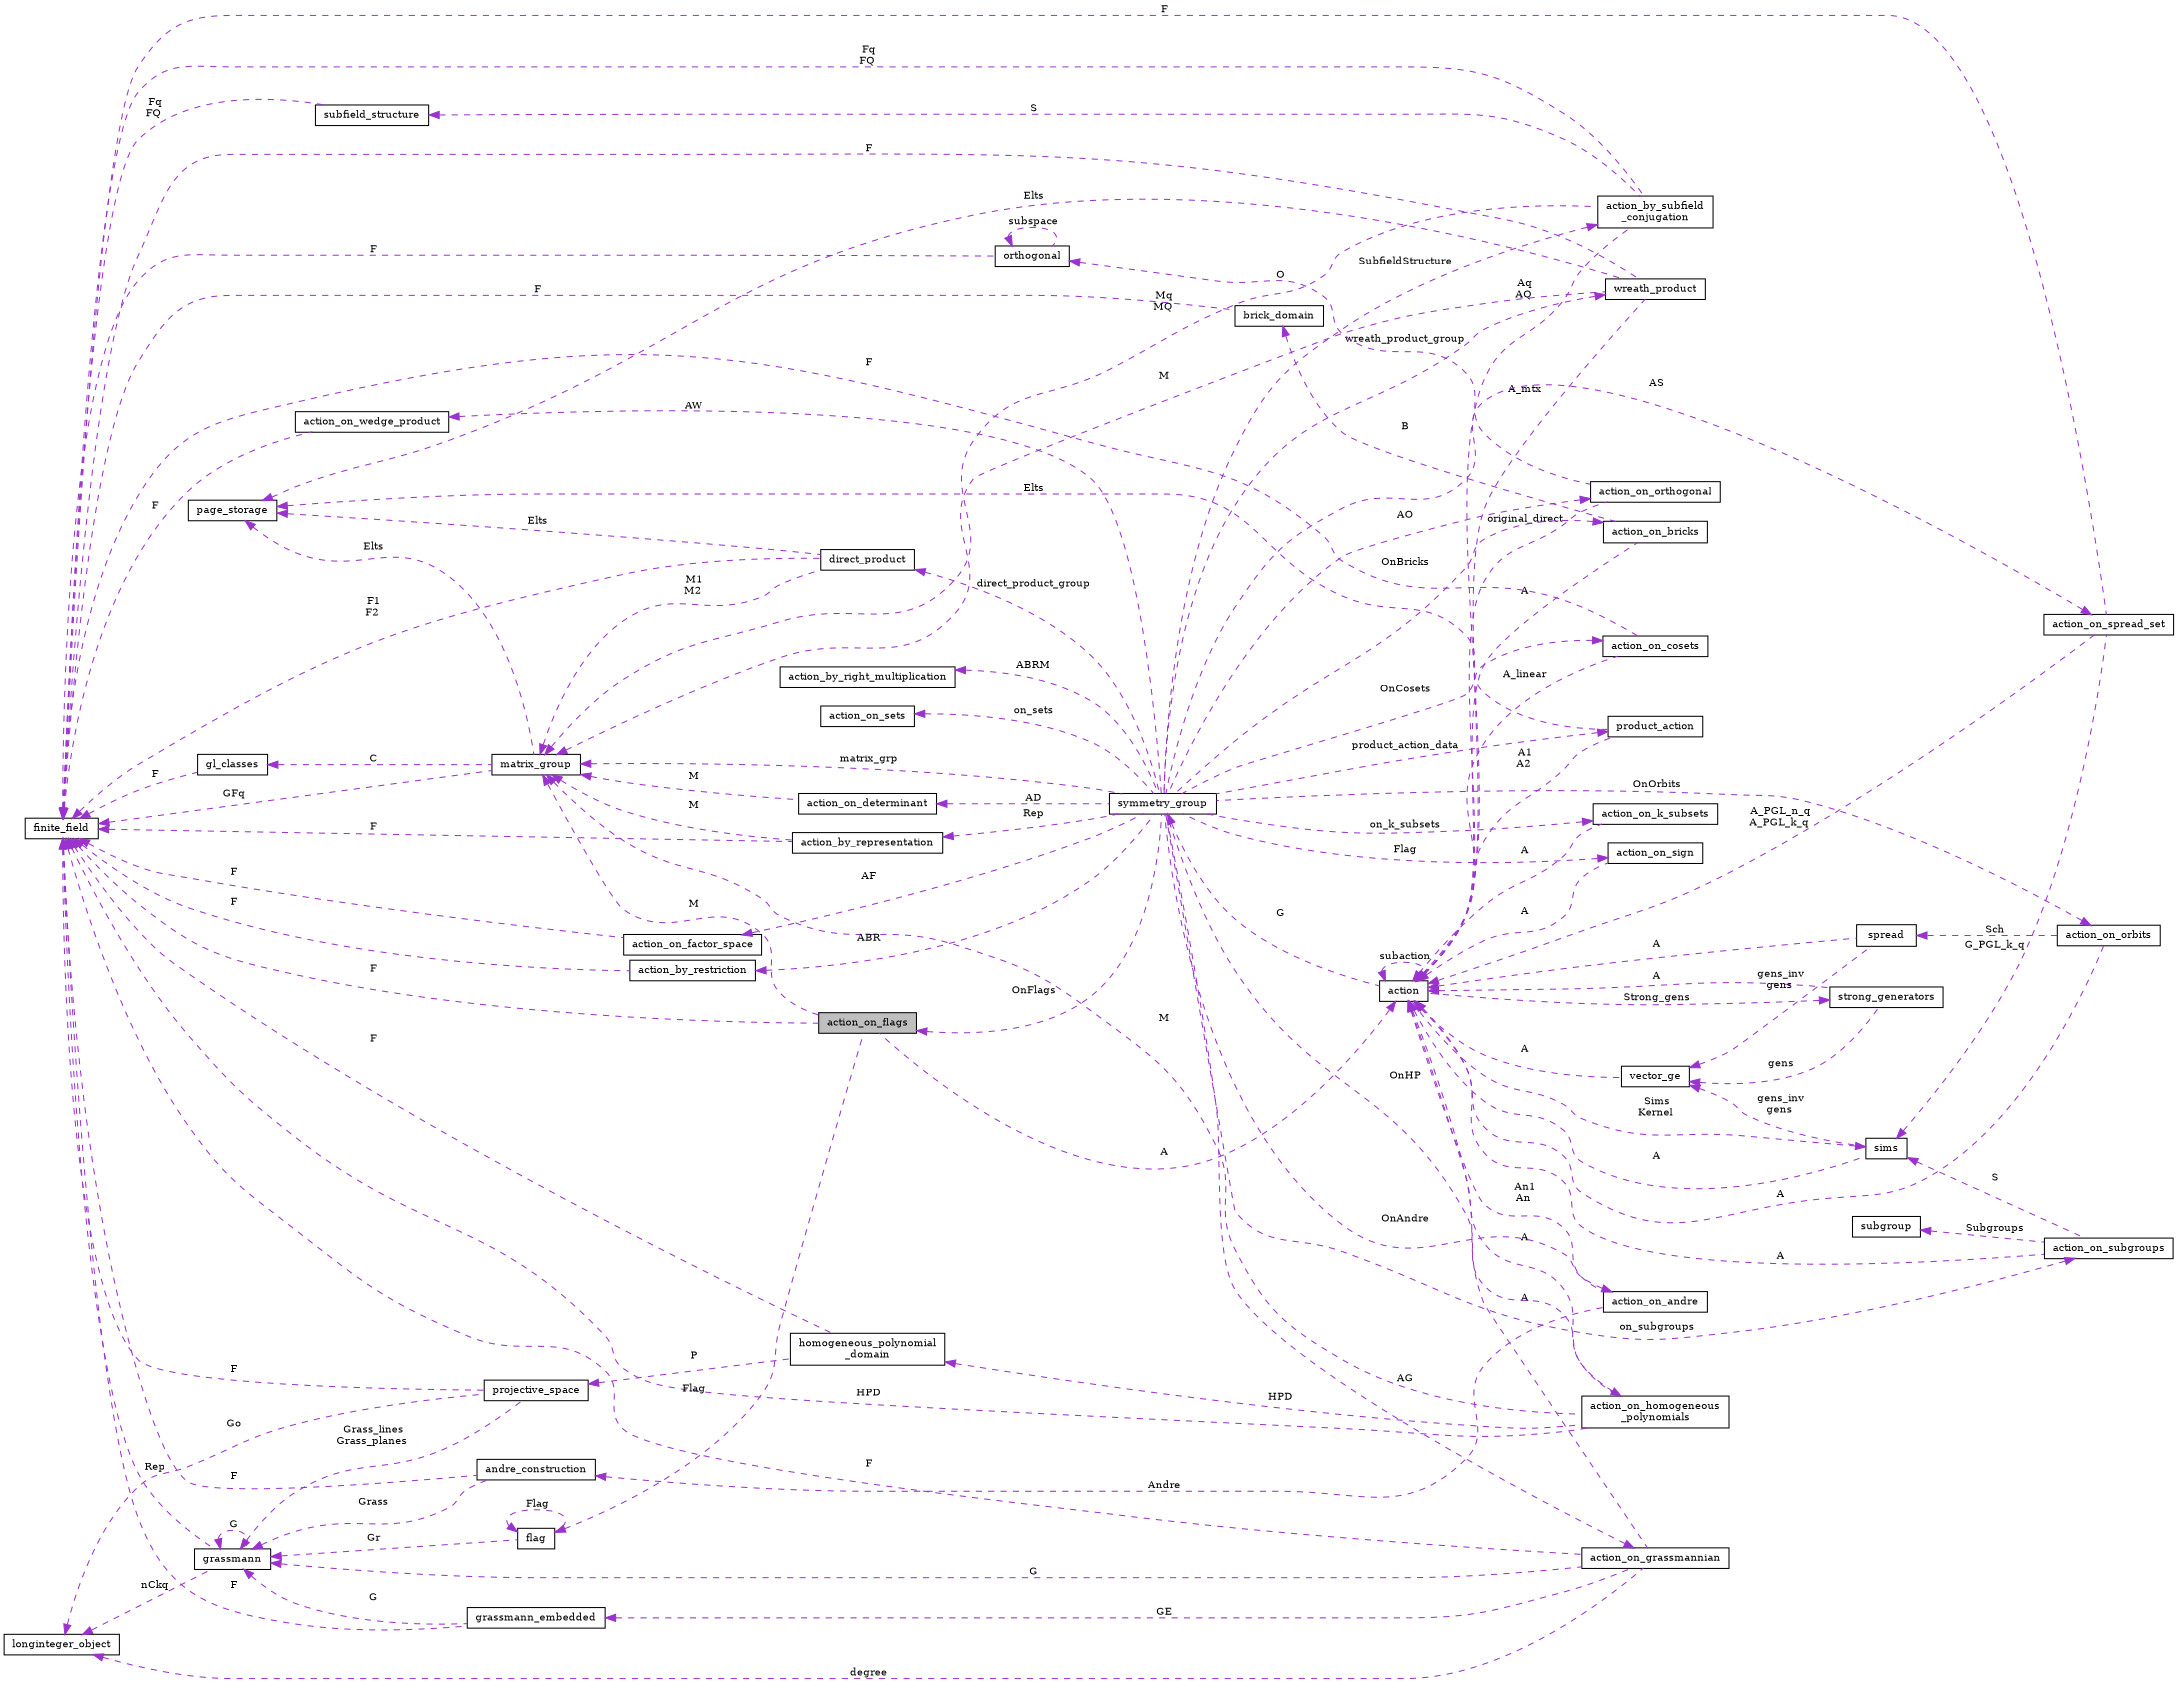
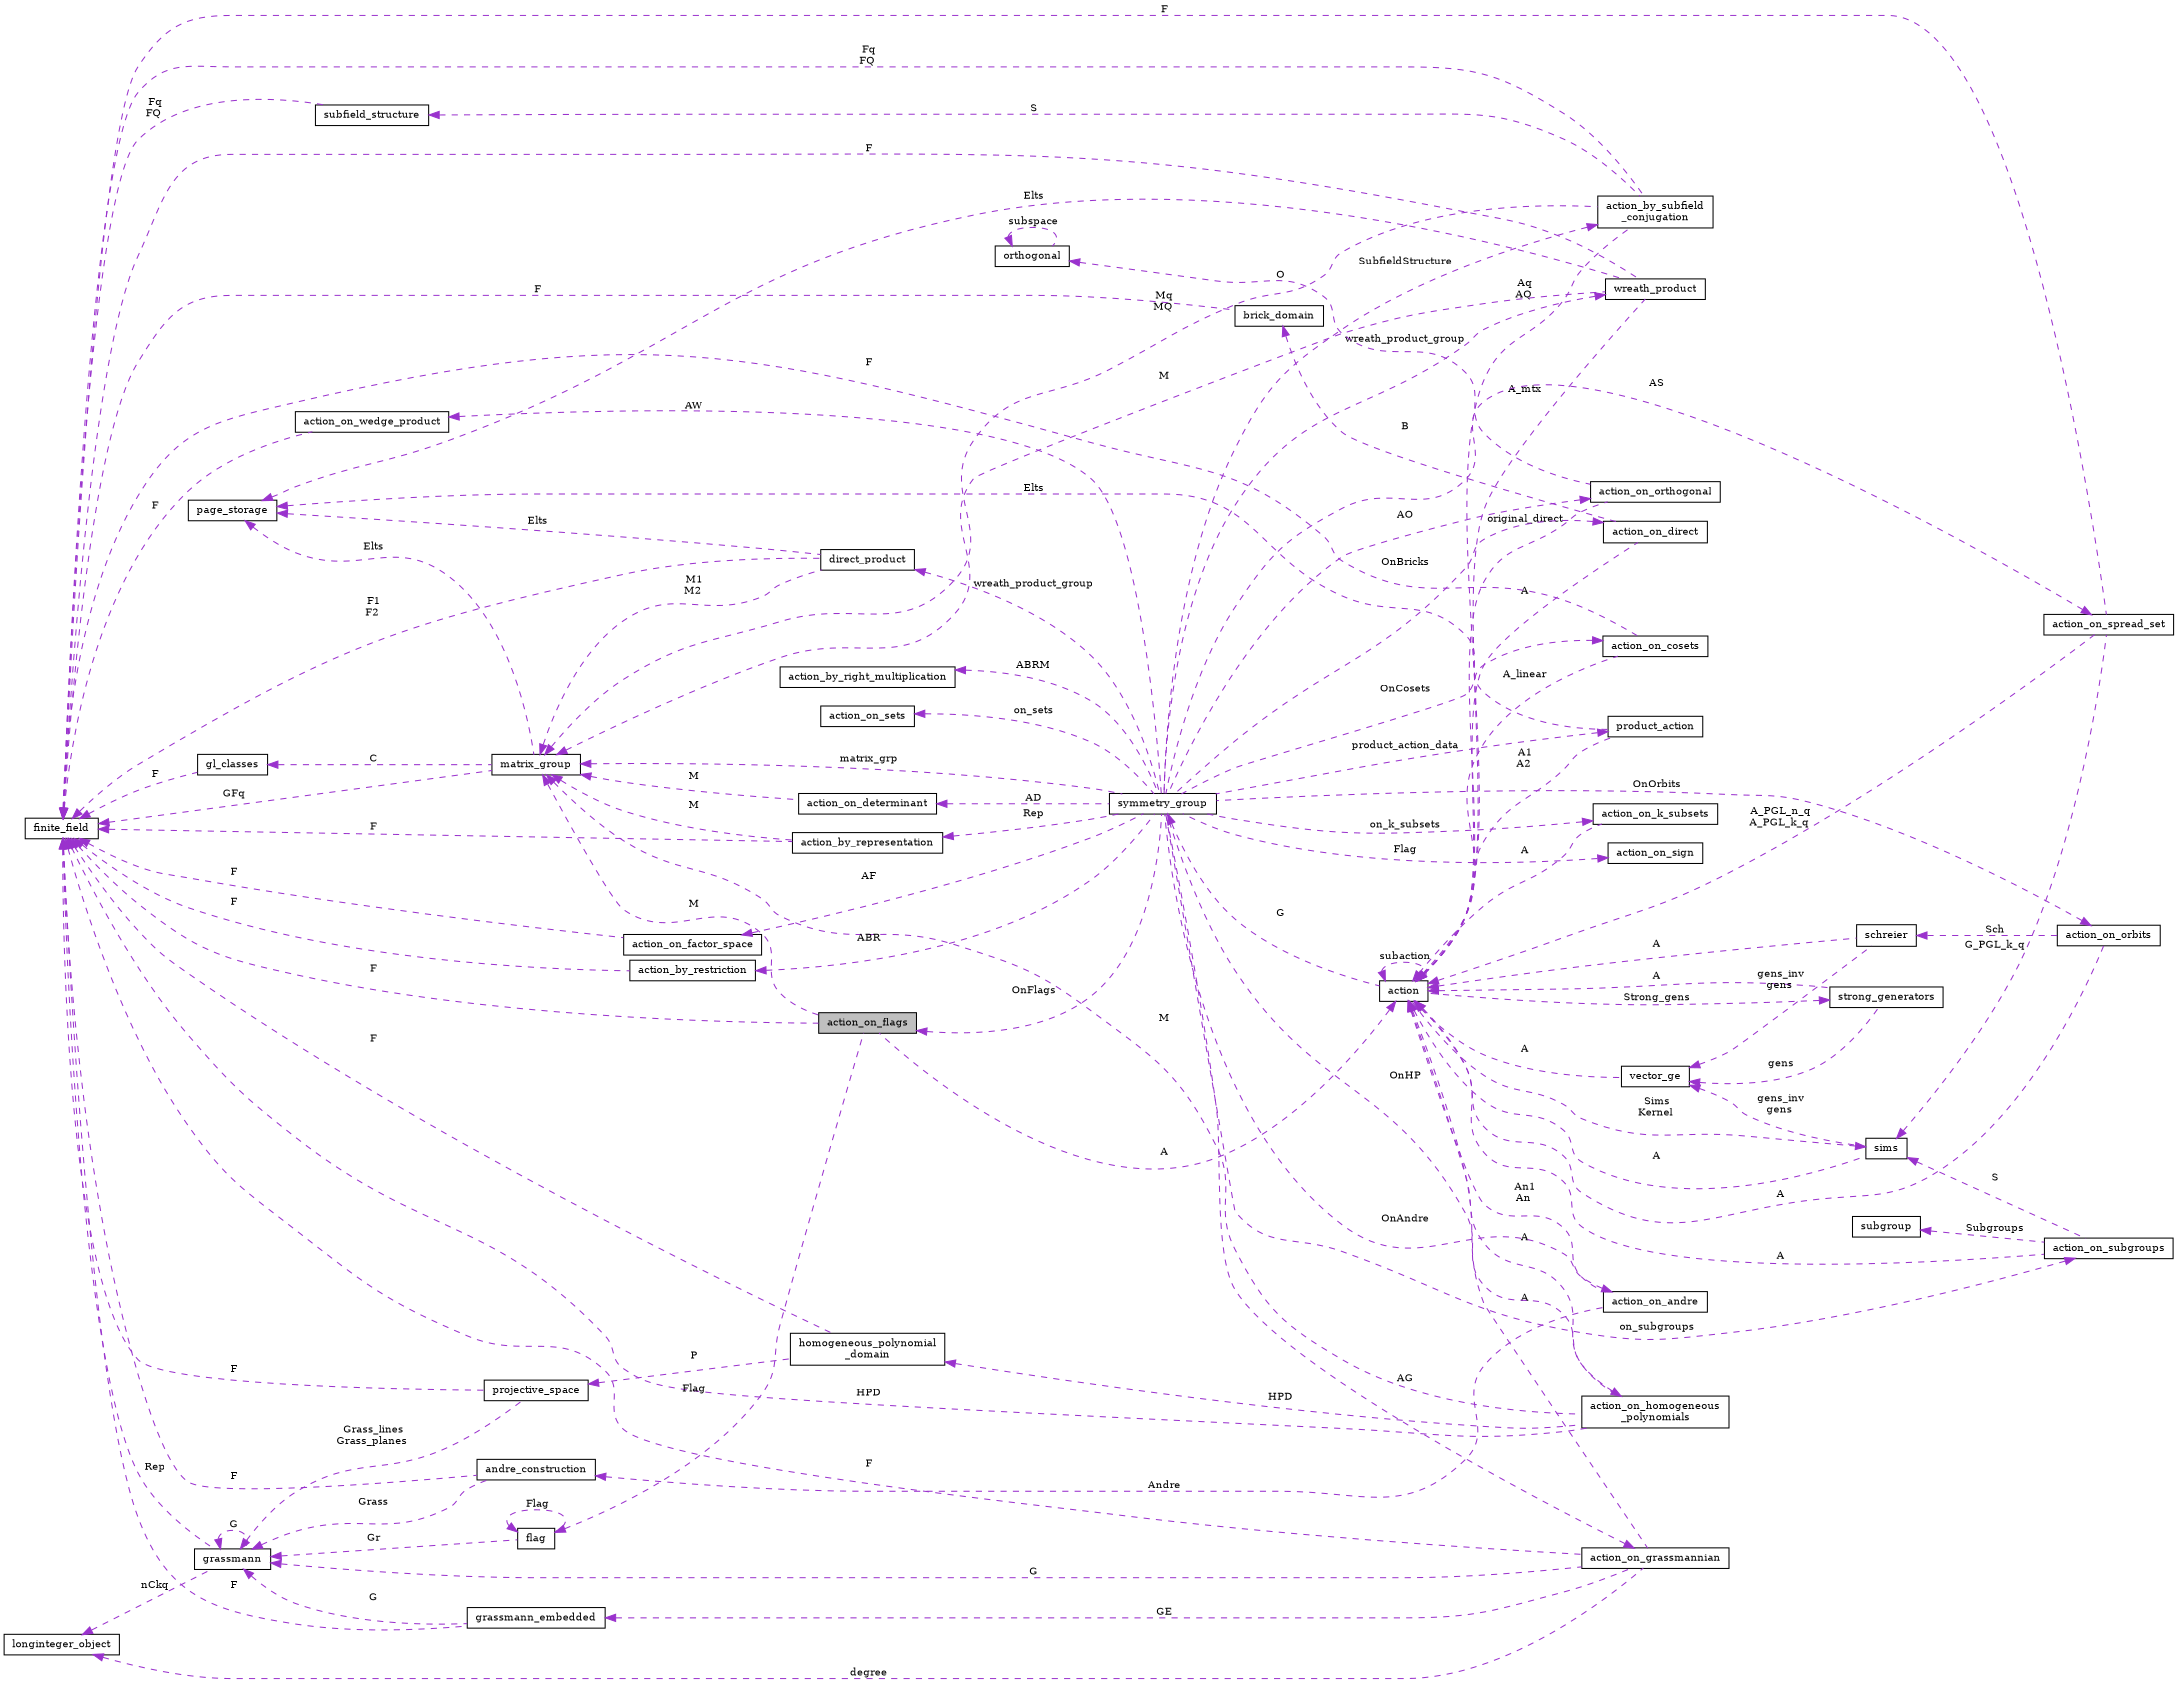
(293, 255) -> none
(1655, 532) -> (1655, 532)
(1032, 584) -> (1032, 584)
(1529, 932) -> none
(1886, 936) -> (1886, 936)
(232, 1447) -> none
